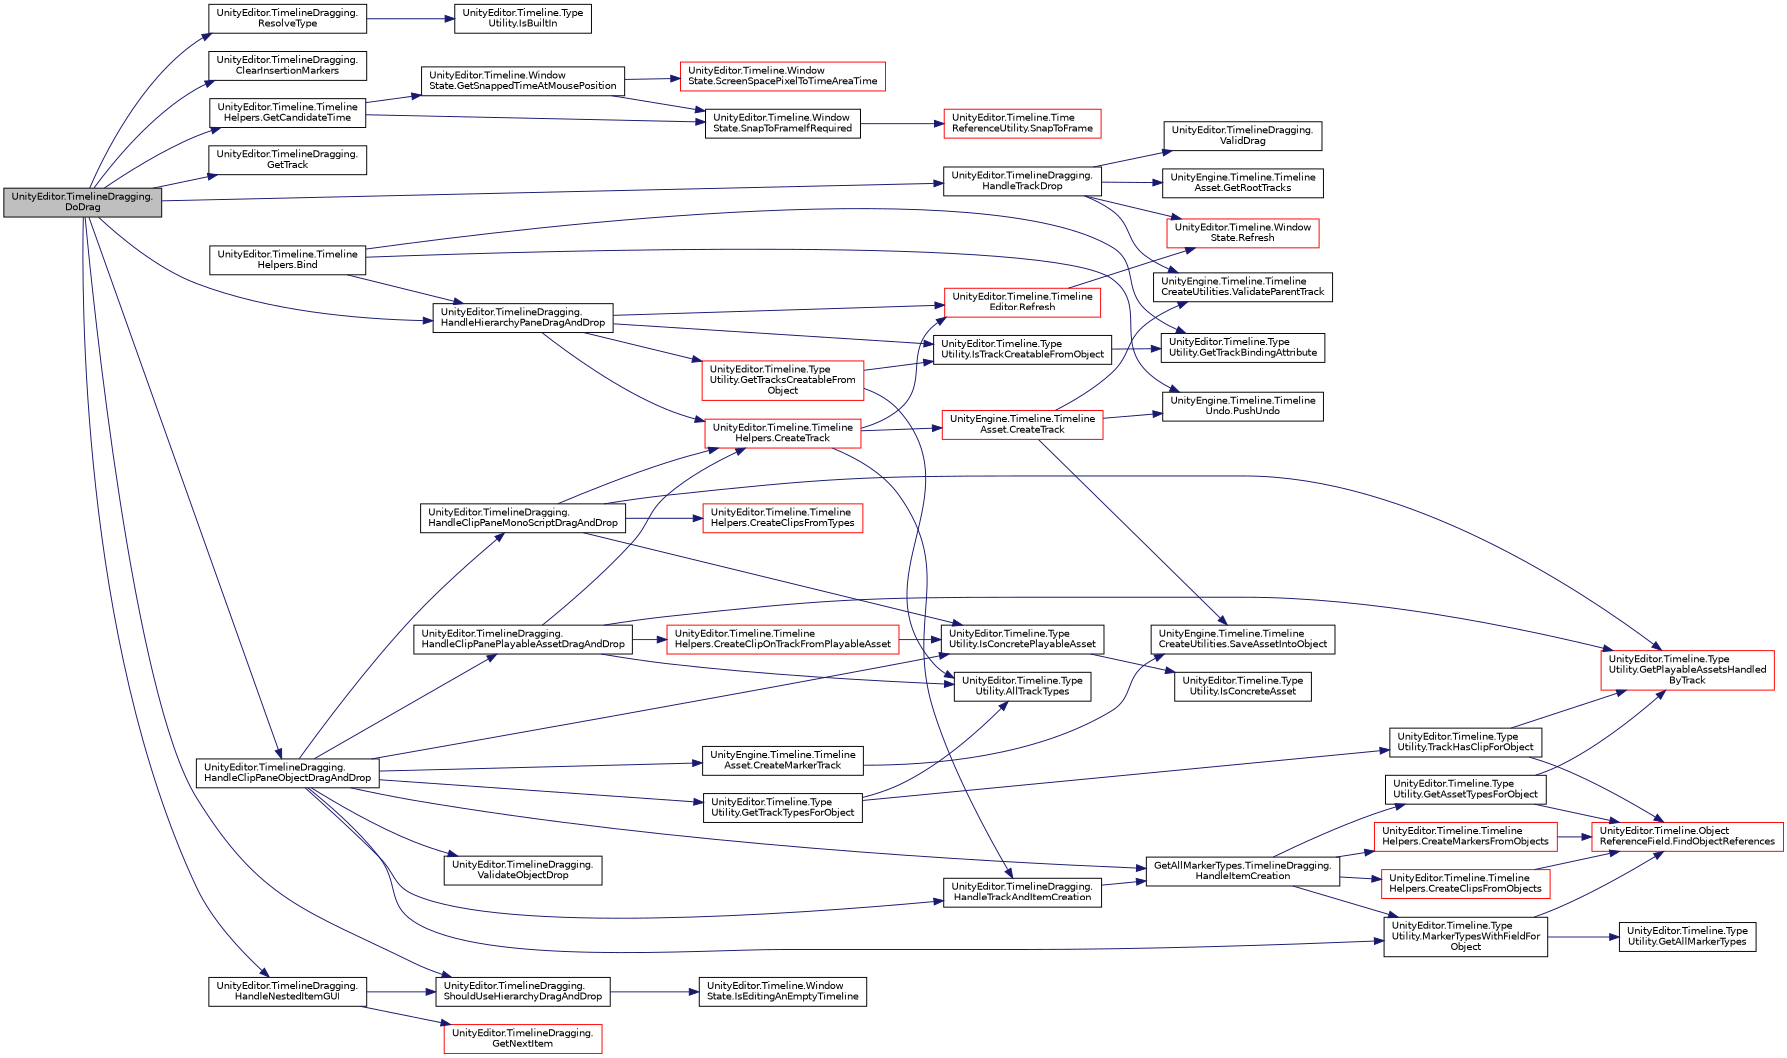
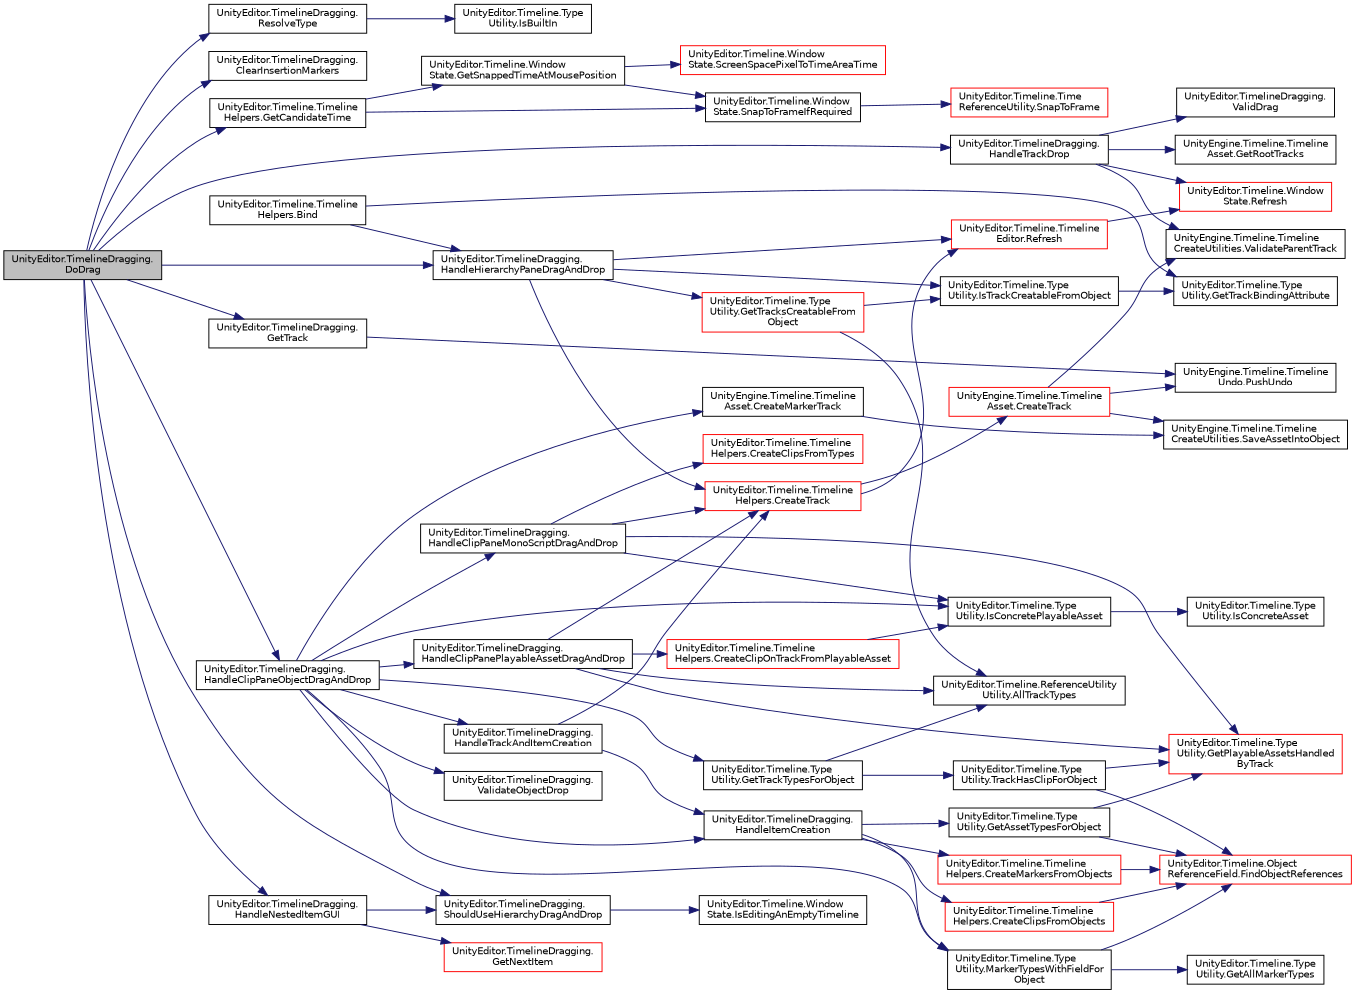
(806, 250) -> (766, 355)
(925, 623) -> (667, 630)
(1023, 687) -> (1029, 691)
(1243, 872) -> (783, 825)
